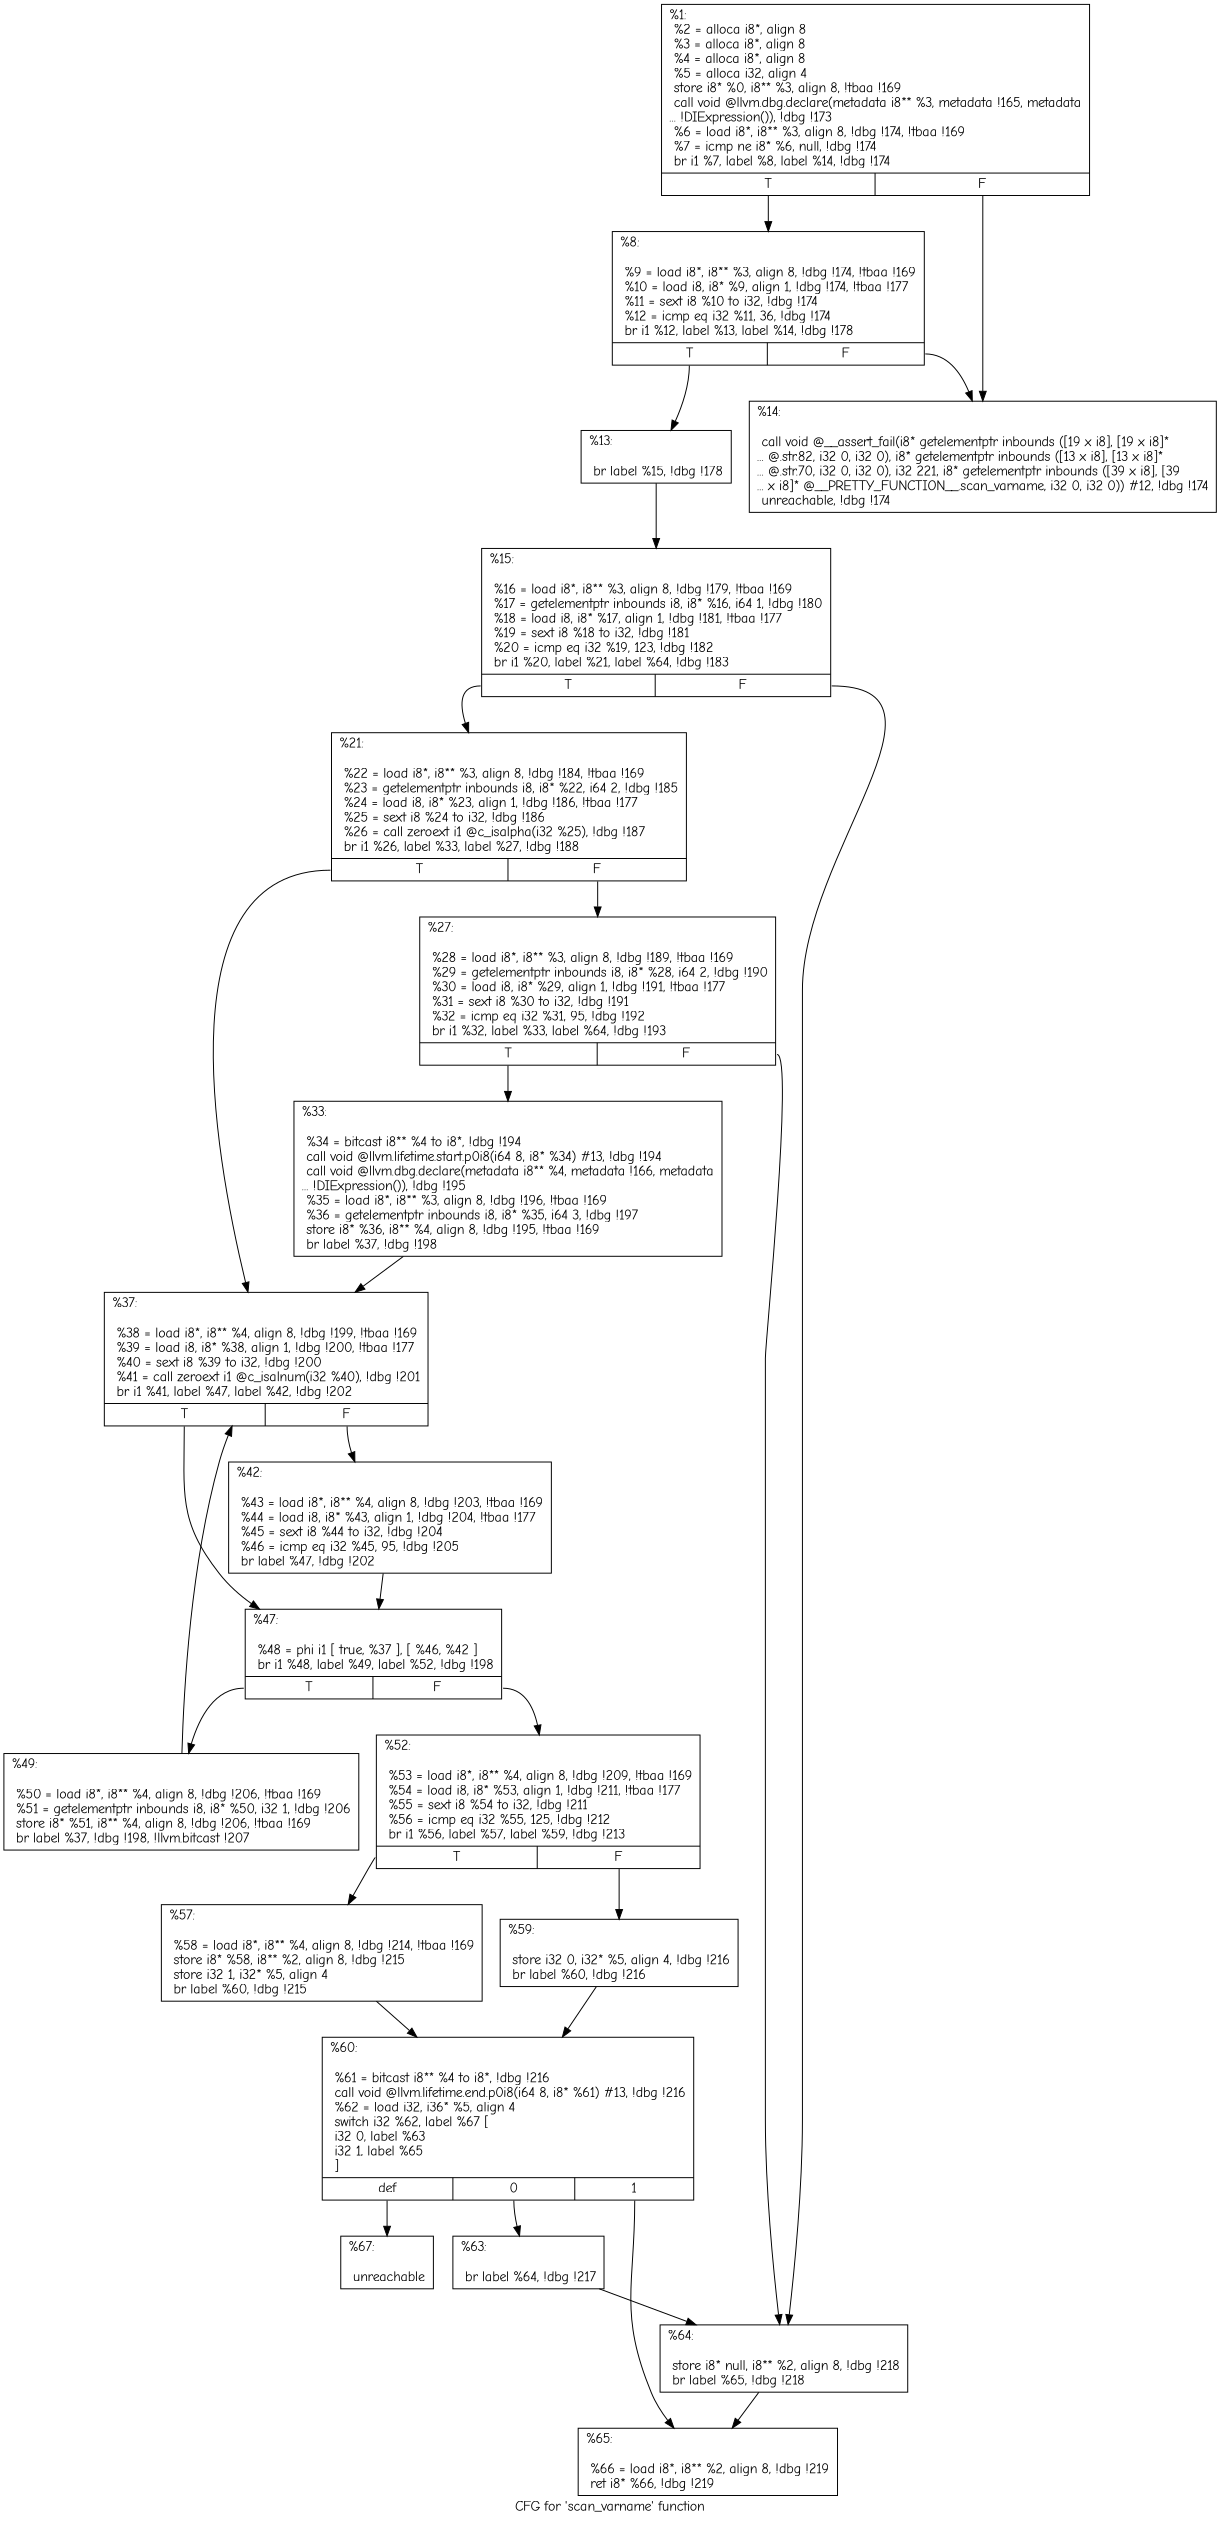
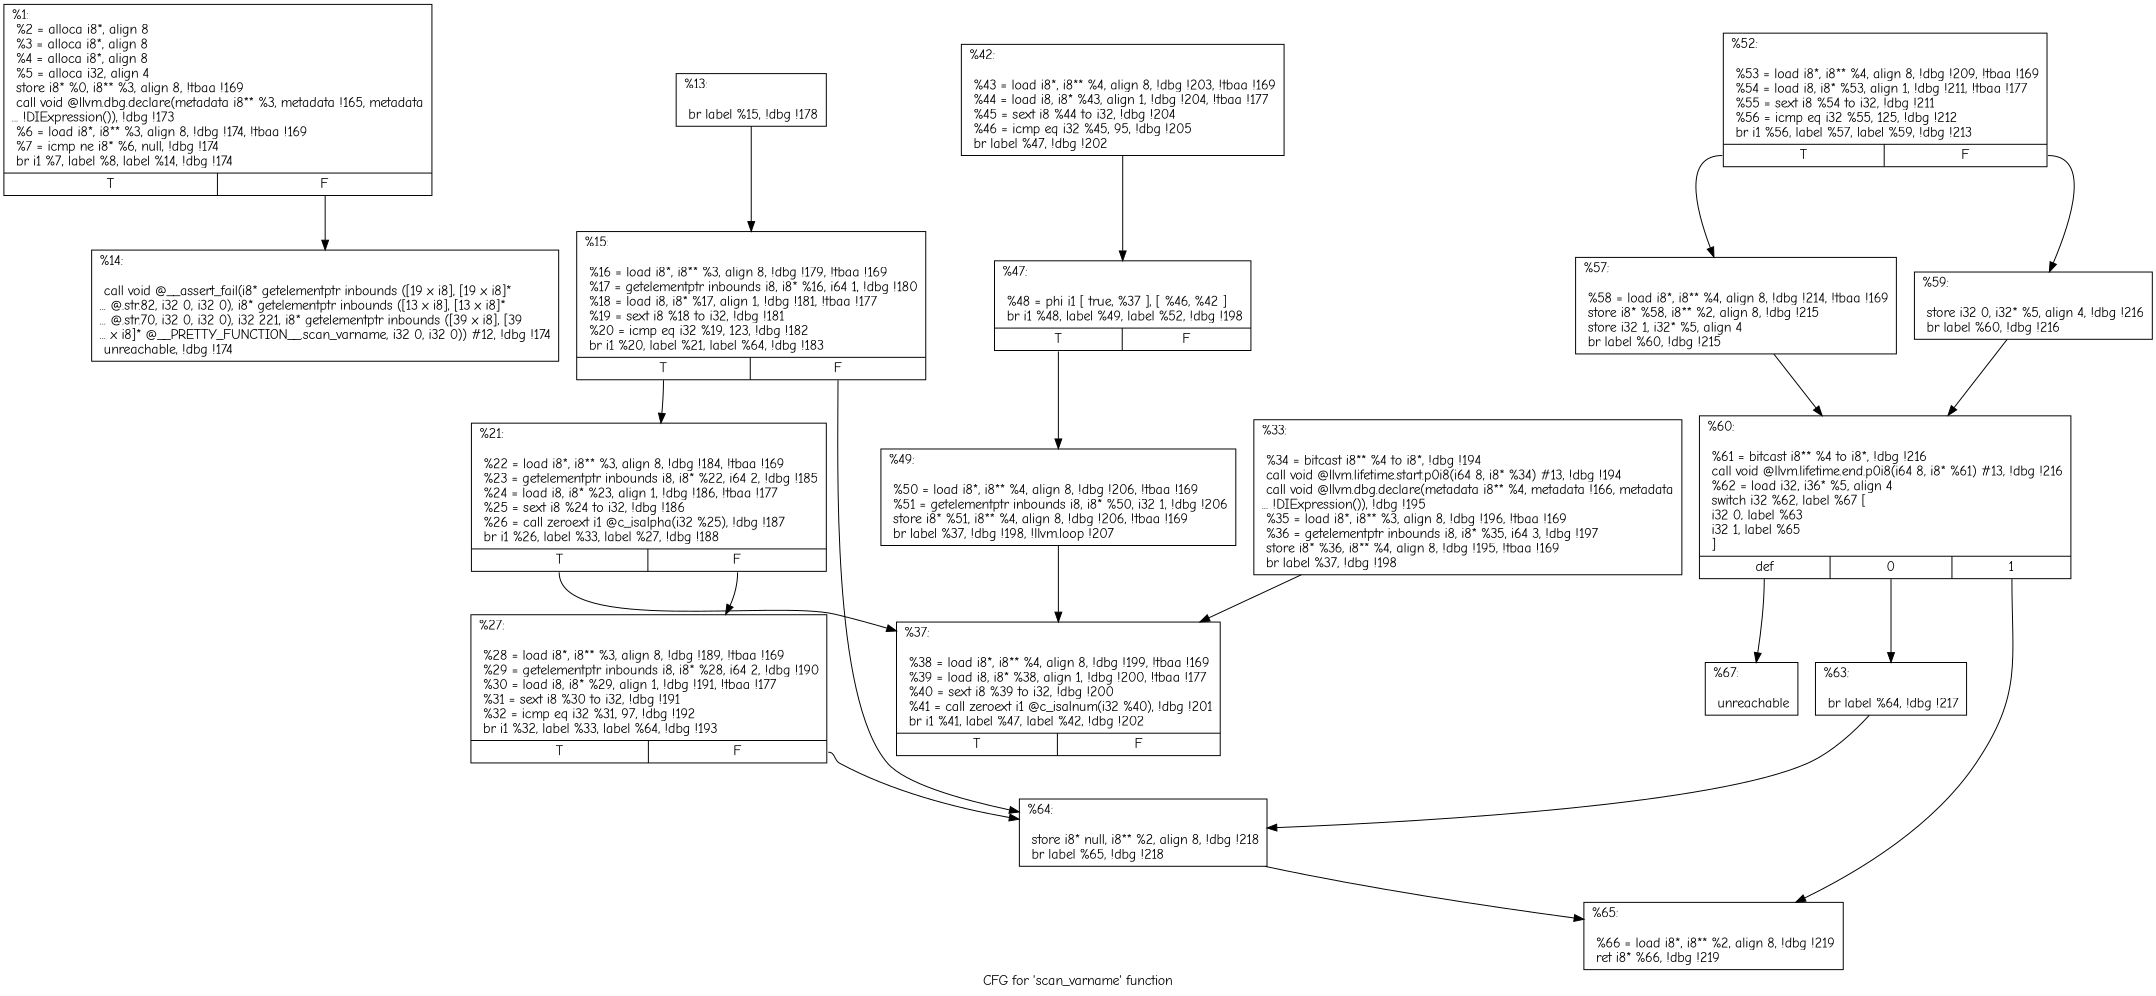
(768, 298) -> none
(536, 1016) -> (587, 714)
(508, 1079) -> none
(348, 1440) -> none
(192, 1526) -> none
(527, 1700) -> none
(131, 1838) -> (1002, 534)
